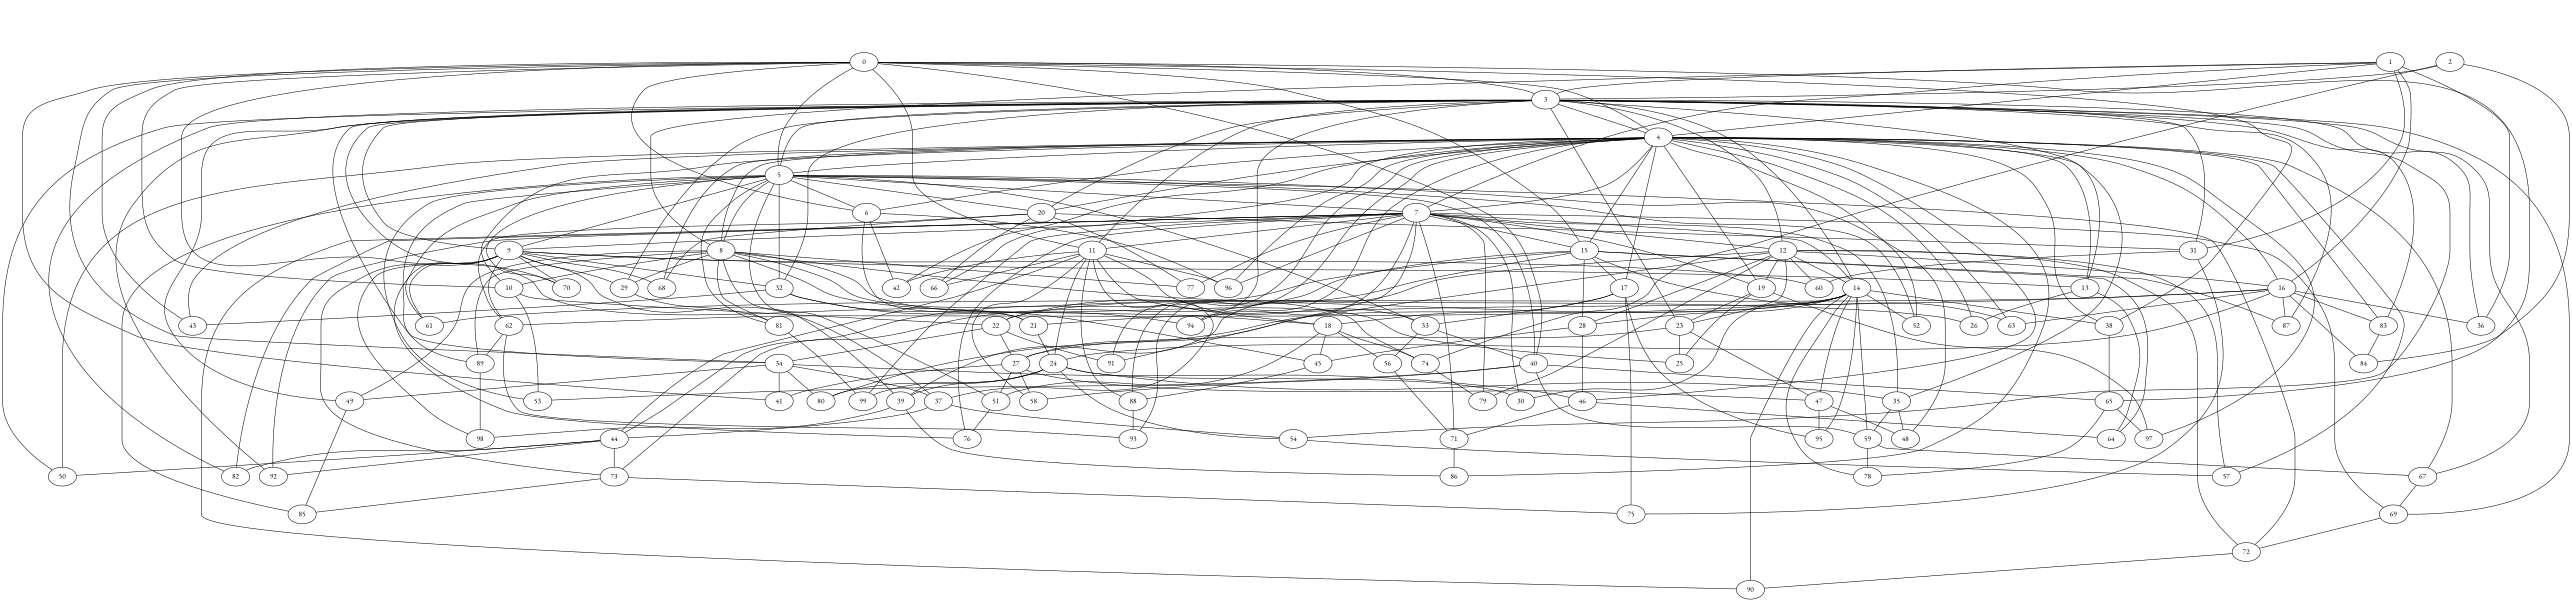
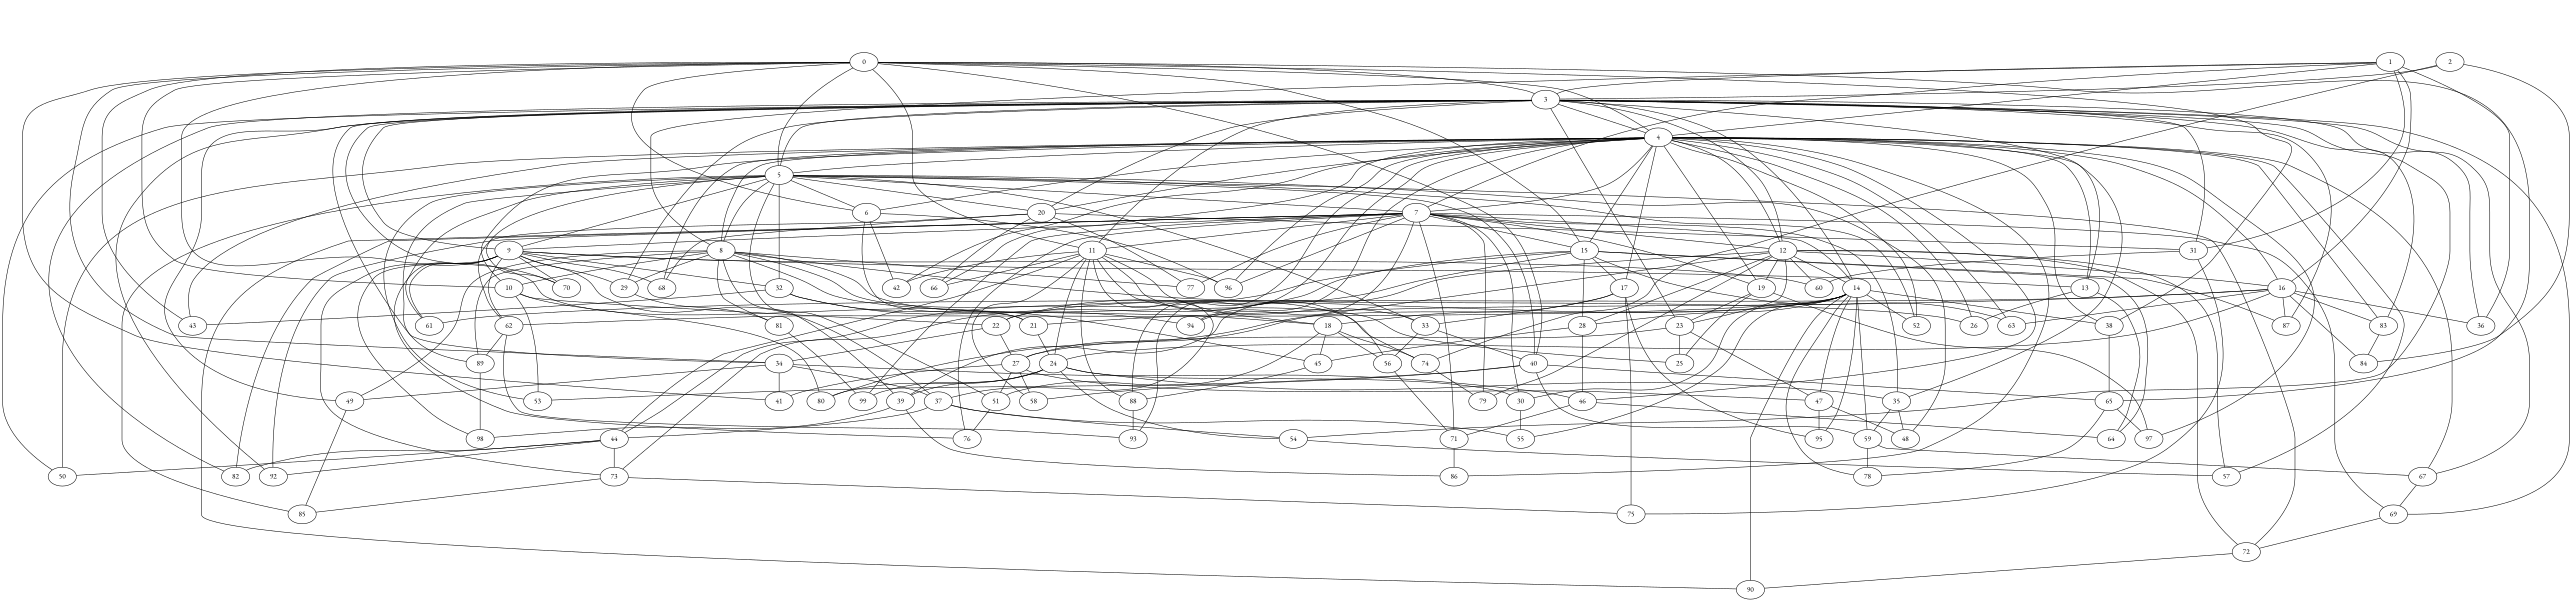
(1066, 113) -> none
none -> (1740, 175)
(703, 263) -> none
none -> (1244, 307)
(1111, 364) -> none
(800, 382) -> (691, 322)
none -> (1521, 439)
